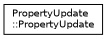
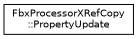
(53, 19) -> (69, 19)
